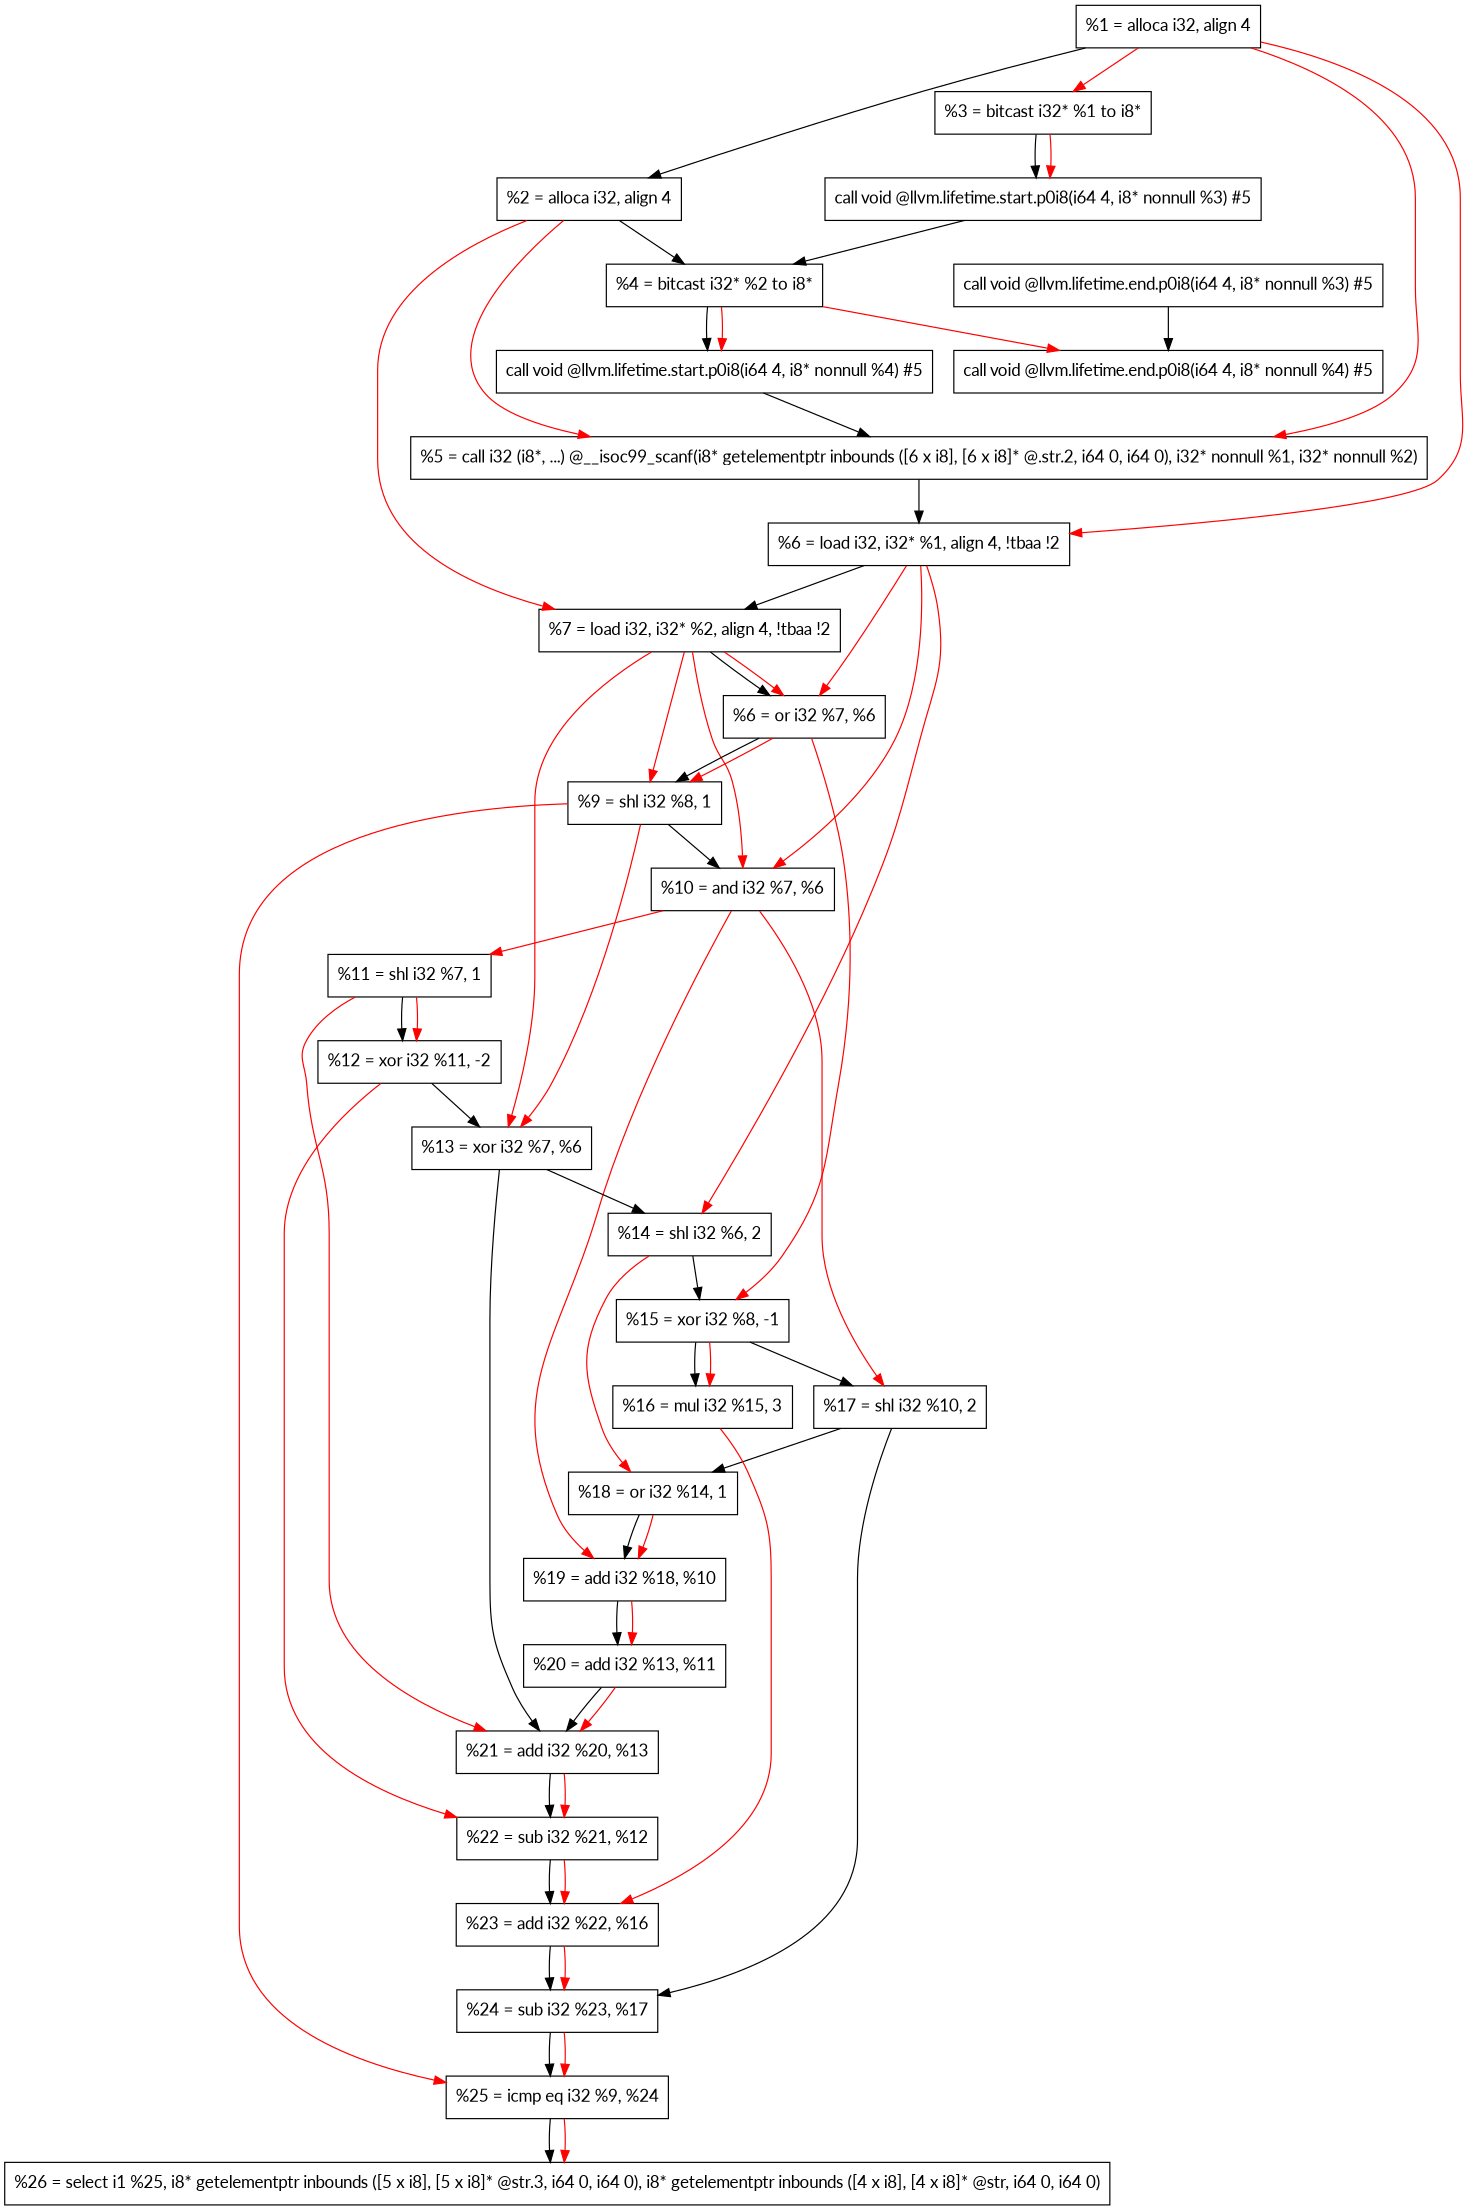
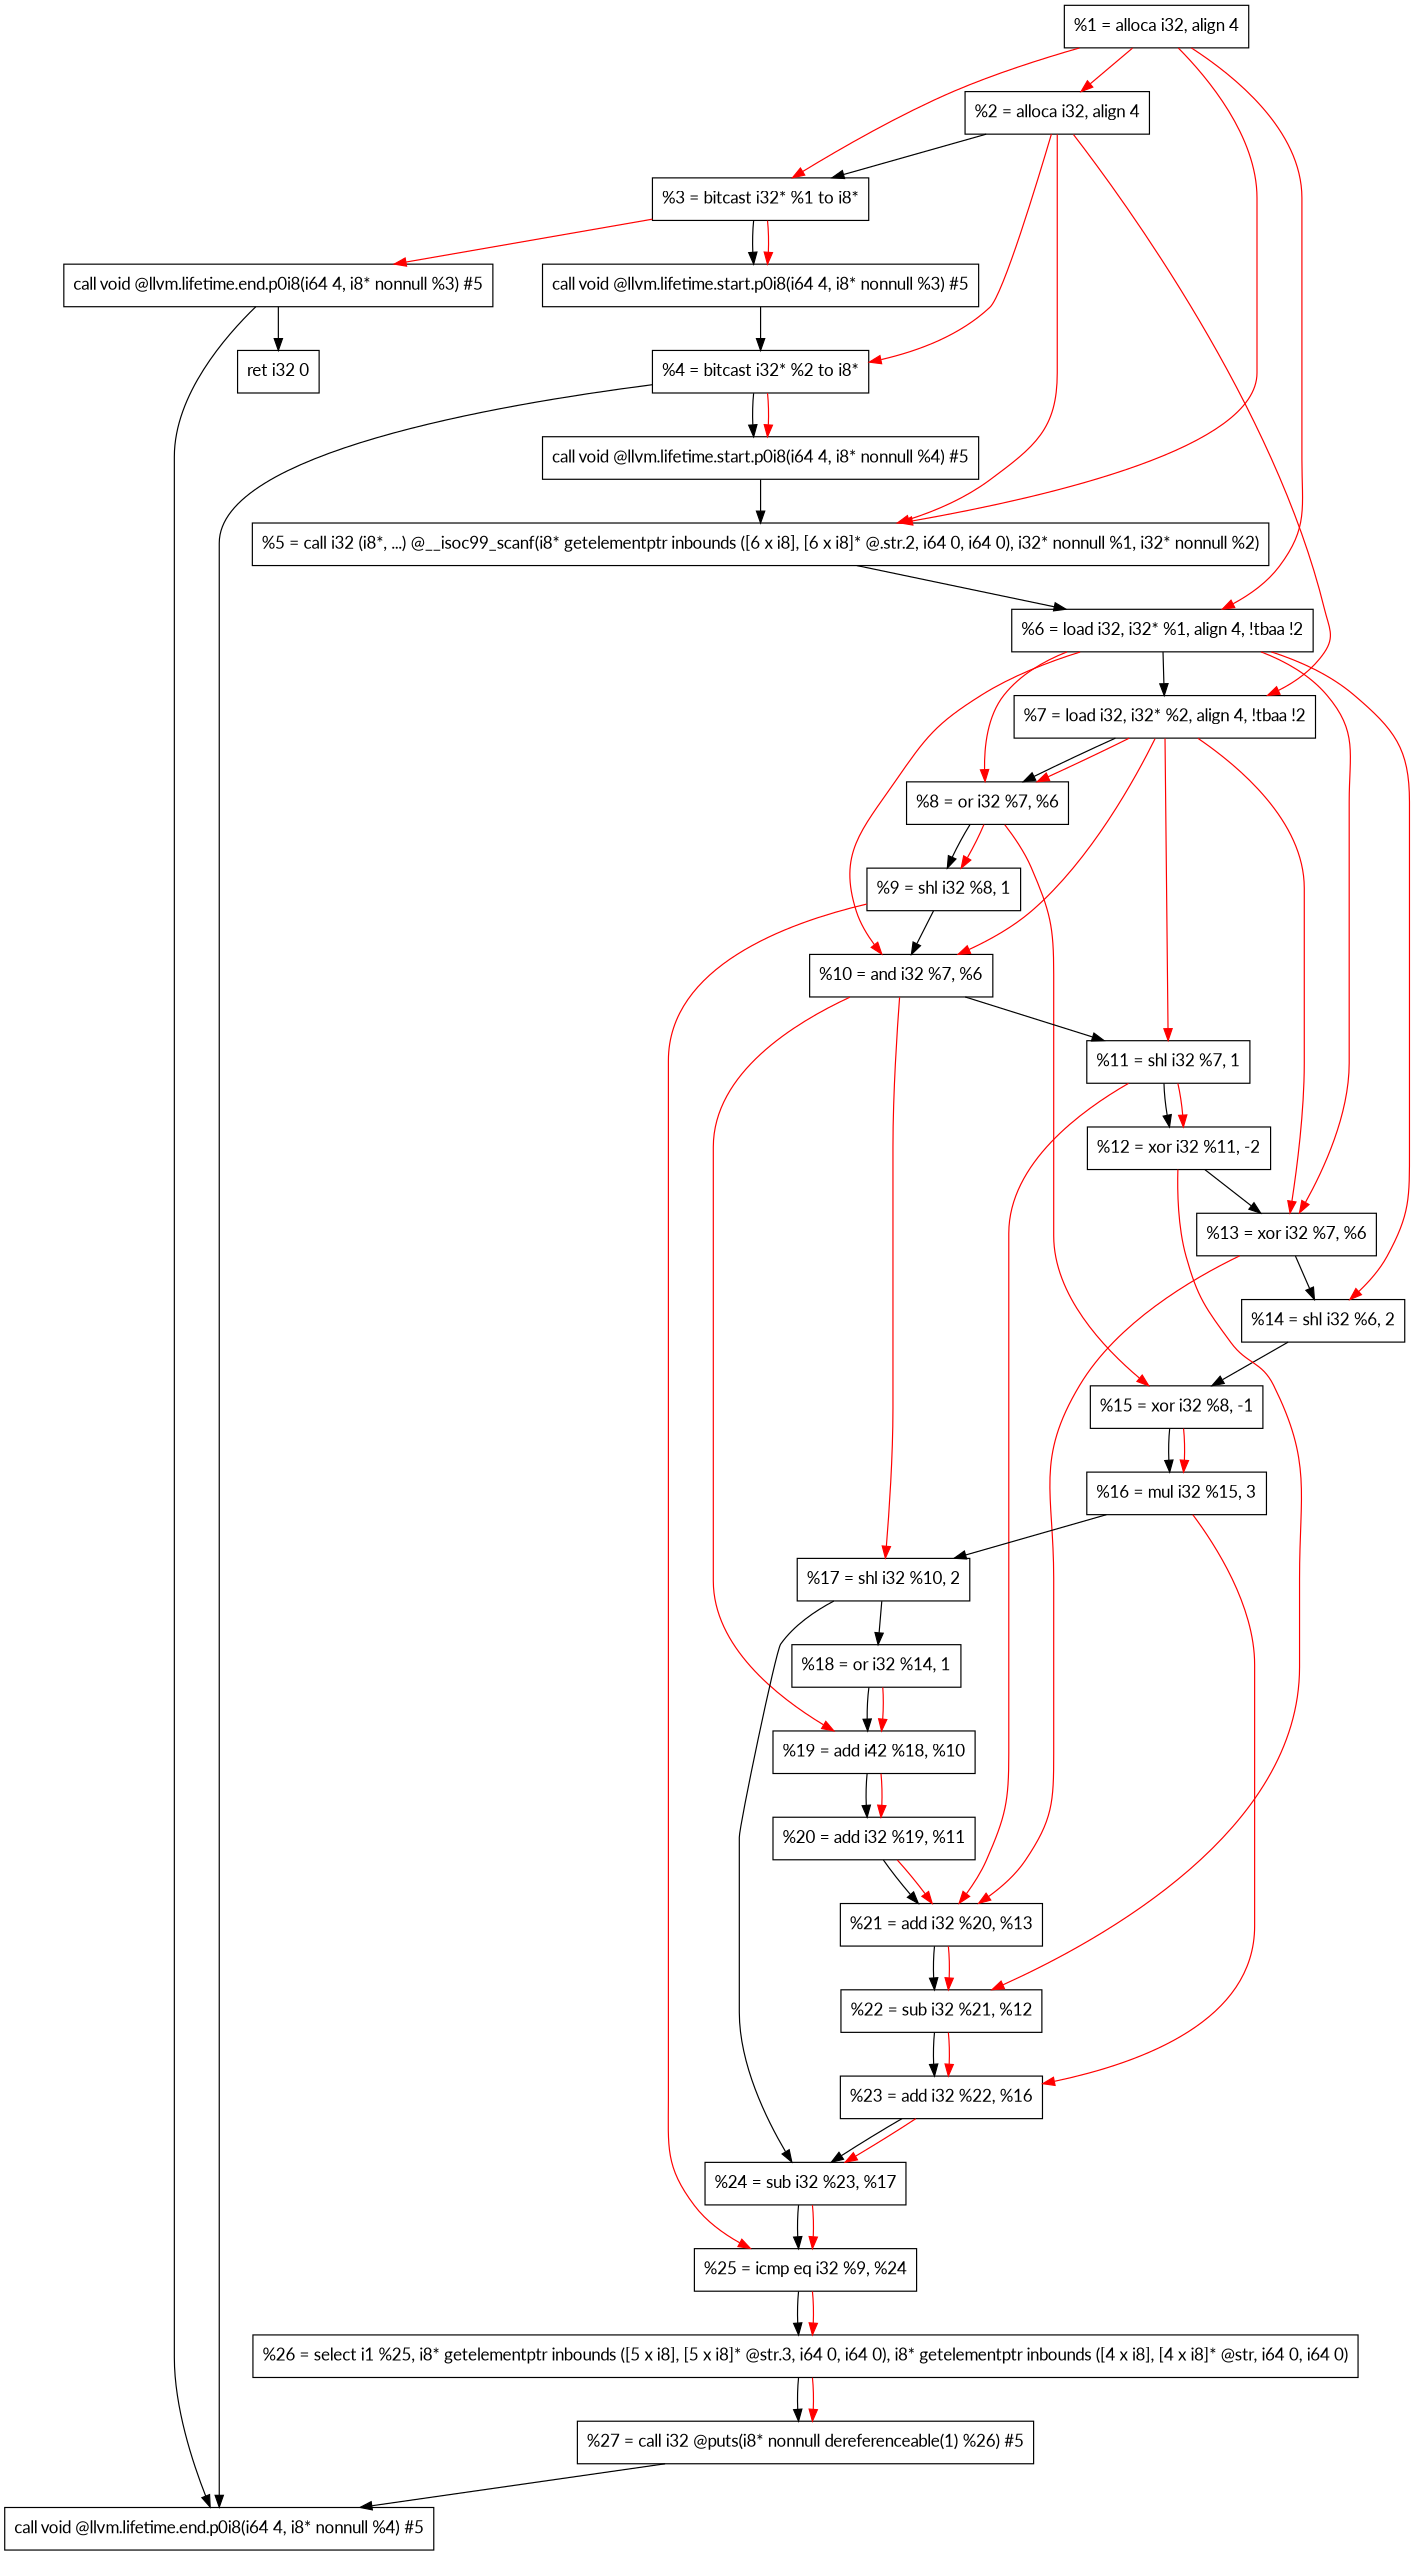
(871, 107) -> (1111, 66)
none -> (915, 154)
(647, 239) -> (1004, 280)
none -> (529, 241)
(935, 327) -> (219, 1279)
none -> (278, 372)
(669, 711) -> (1167, 884)
(804, 717) -> (988, 803)
(582, 931) -> (1029, 1017)
(598, 976) -> (1349, 910)
(587, 1352) -> none
(796, 1362) -> (1036, 1535)
(490, 1450) -> (1053, 1545)
(625, 1580) -> (874, 1752)
(625, 1666) -> (874, 1839)
none -> (805, 2442)
